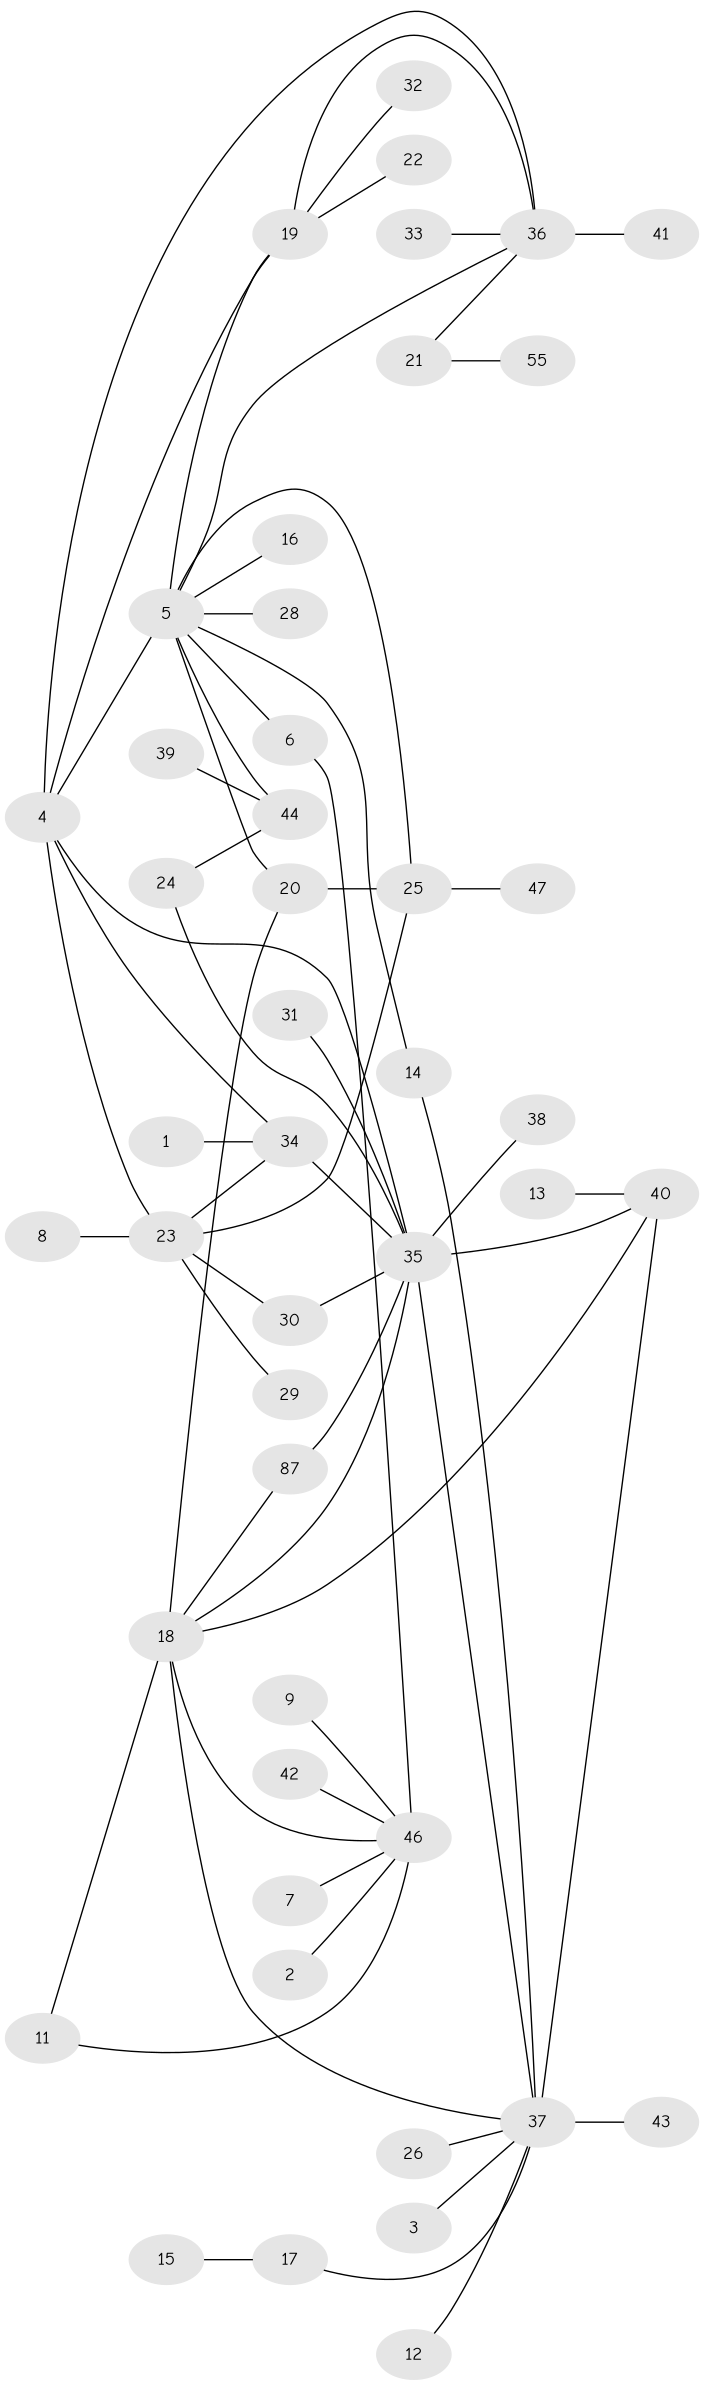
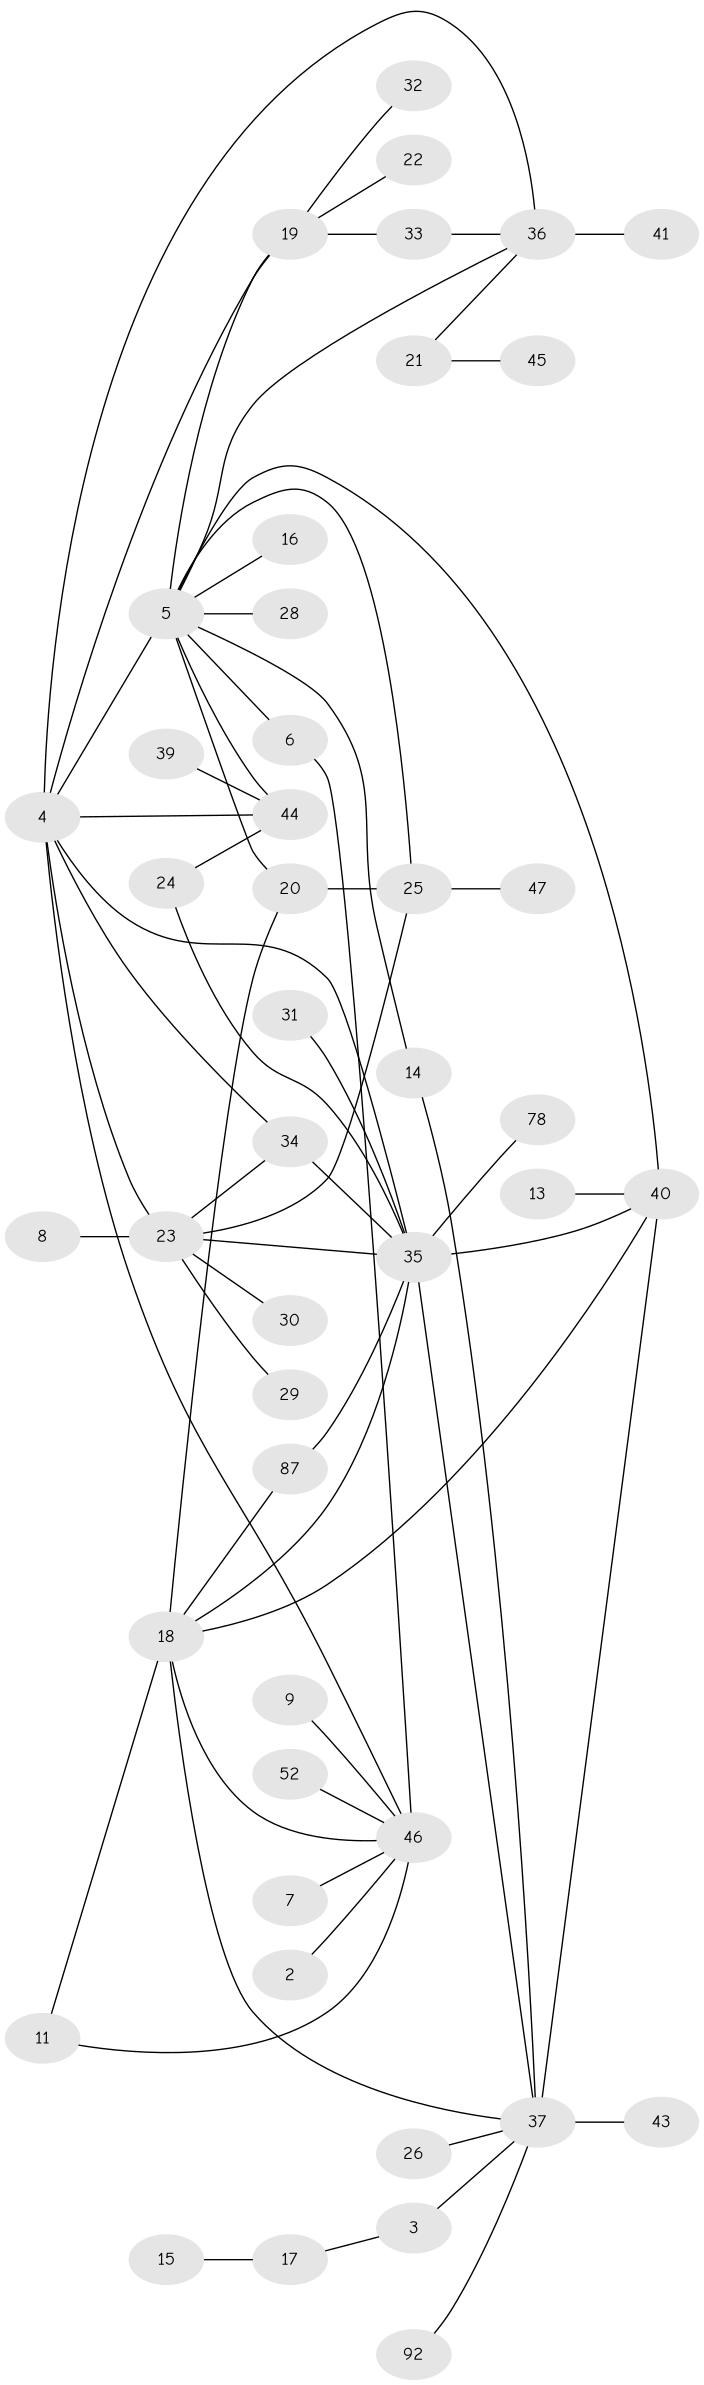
(414, 35) -> (352, 234)
(538, 361) -> (538, 361)
none -> (523, 687)
none -> (167, 816)
(538, 1120) -> (538, 1120)
(166, 1142) -> none
(352, 1289) -> (290, 1247)
none -> (159, 1351)
(290, 1774) -> (290, 1774)
(457, 2261) -> (352, 2244)
(414, 2355) -> (414, 2355)
